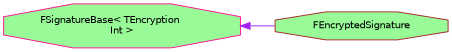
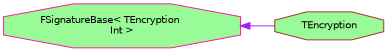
(362, 26) -> (329, 26)
